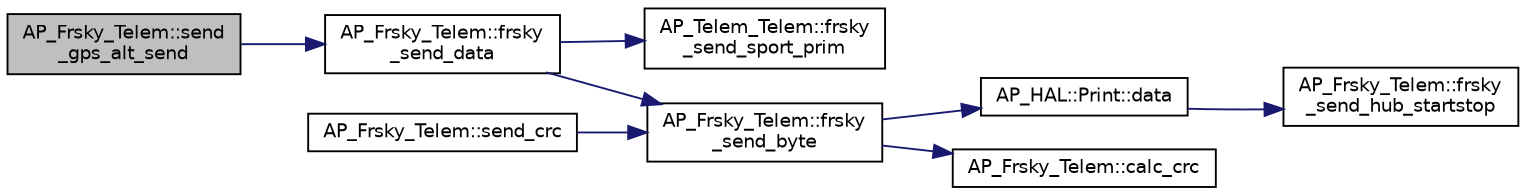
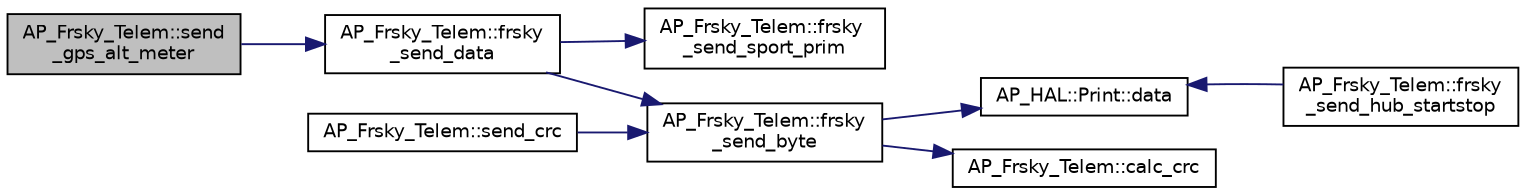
(765, 39) -> (765, 39)
(124, 44) -> (124, 44)
(1226, 109) -> (1245, 84)
